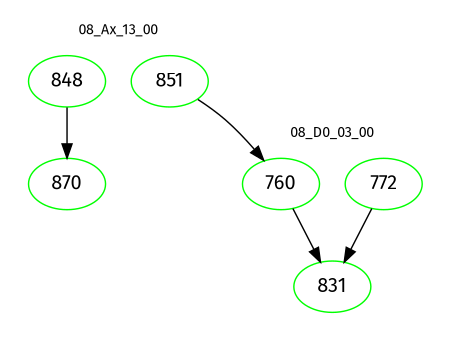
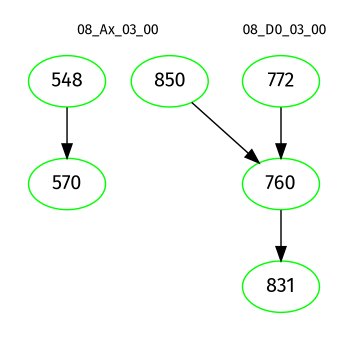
(118, 31) -> (118, 31)
(67, 81) -> (67, 81)
(170, 81) -> (170, 81)
(67, 184) -> (67, 184)
(361, 229) -> (281, 126)
